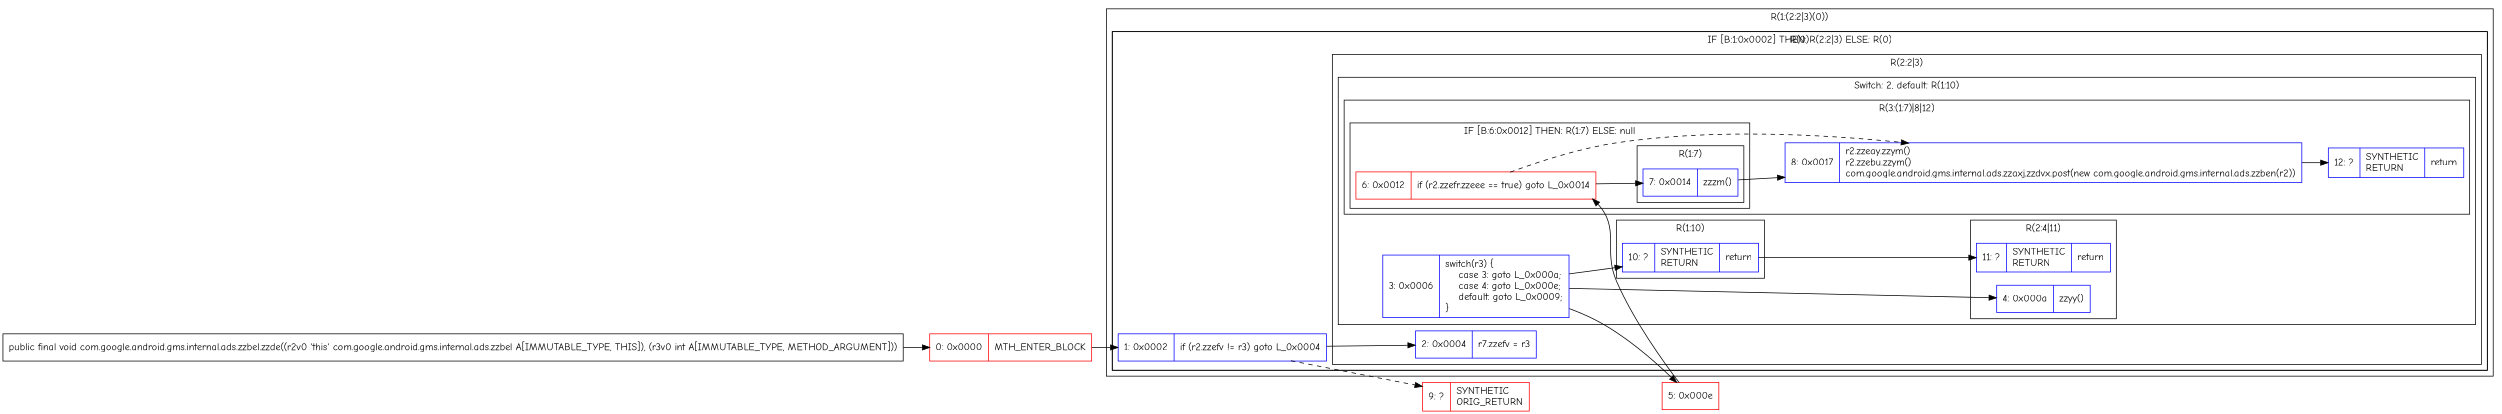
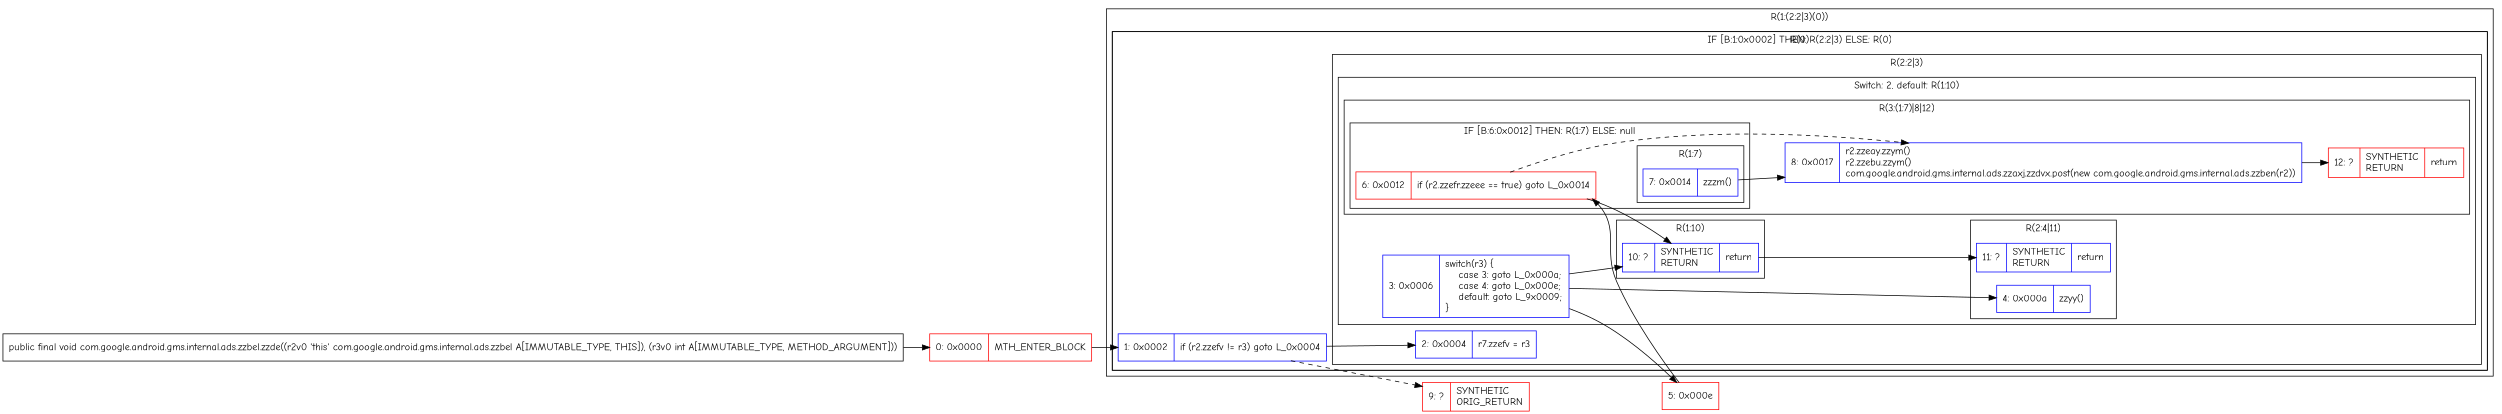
(2396, 163) -> (2396, 163)
(1616, 184) -> (1643, 225)
(1504, 297) -> (1504, 297)
